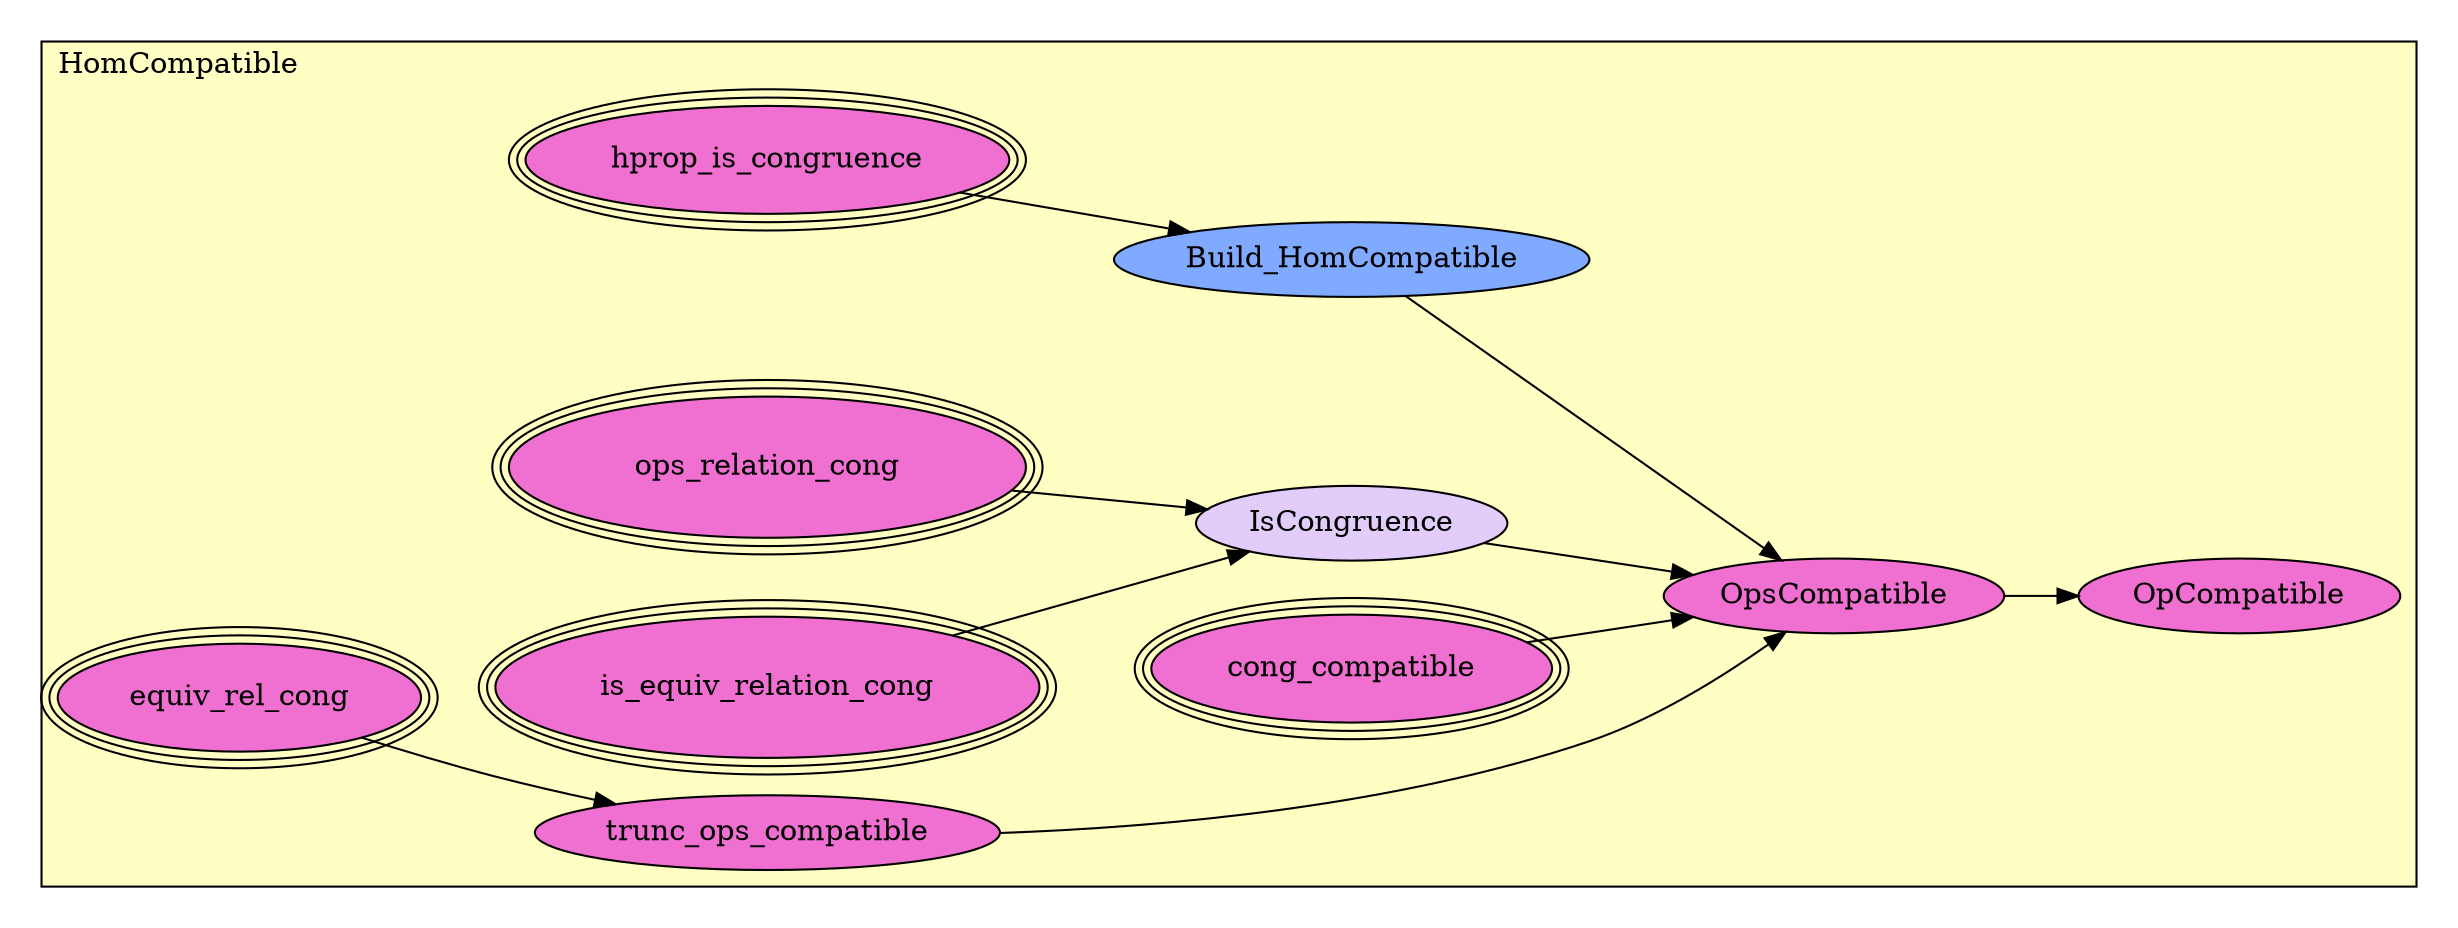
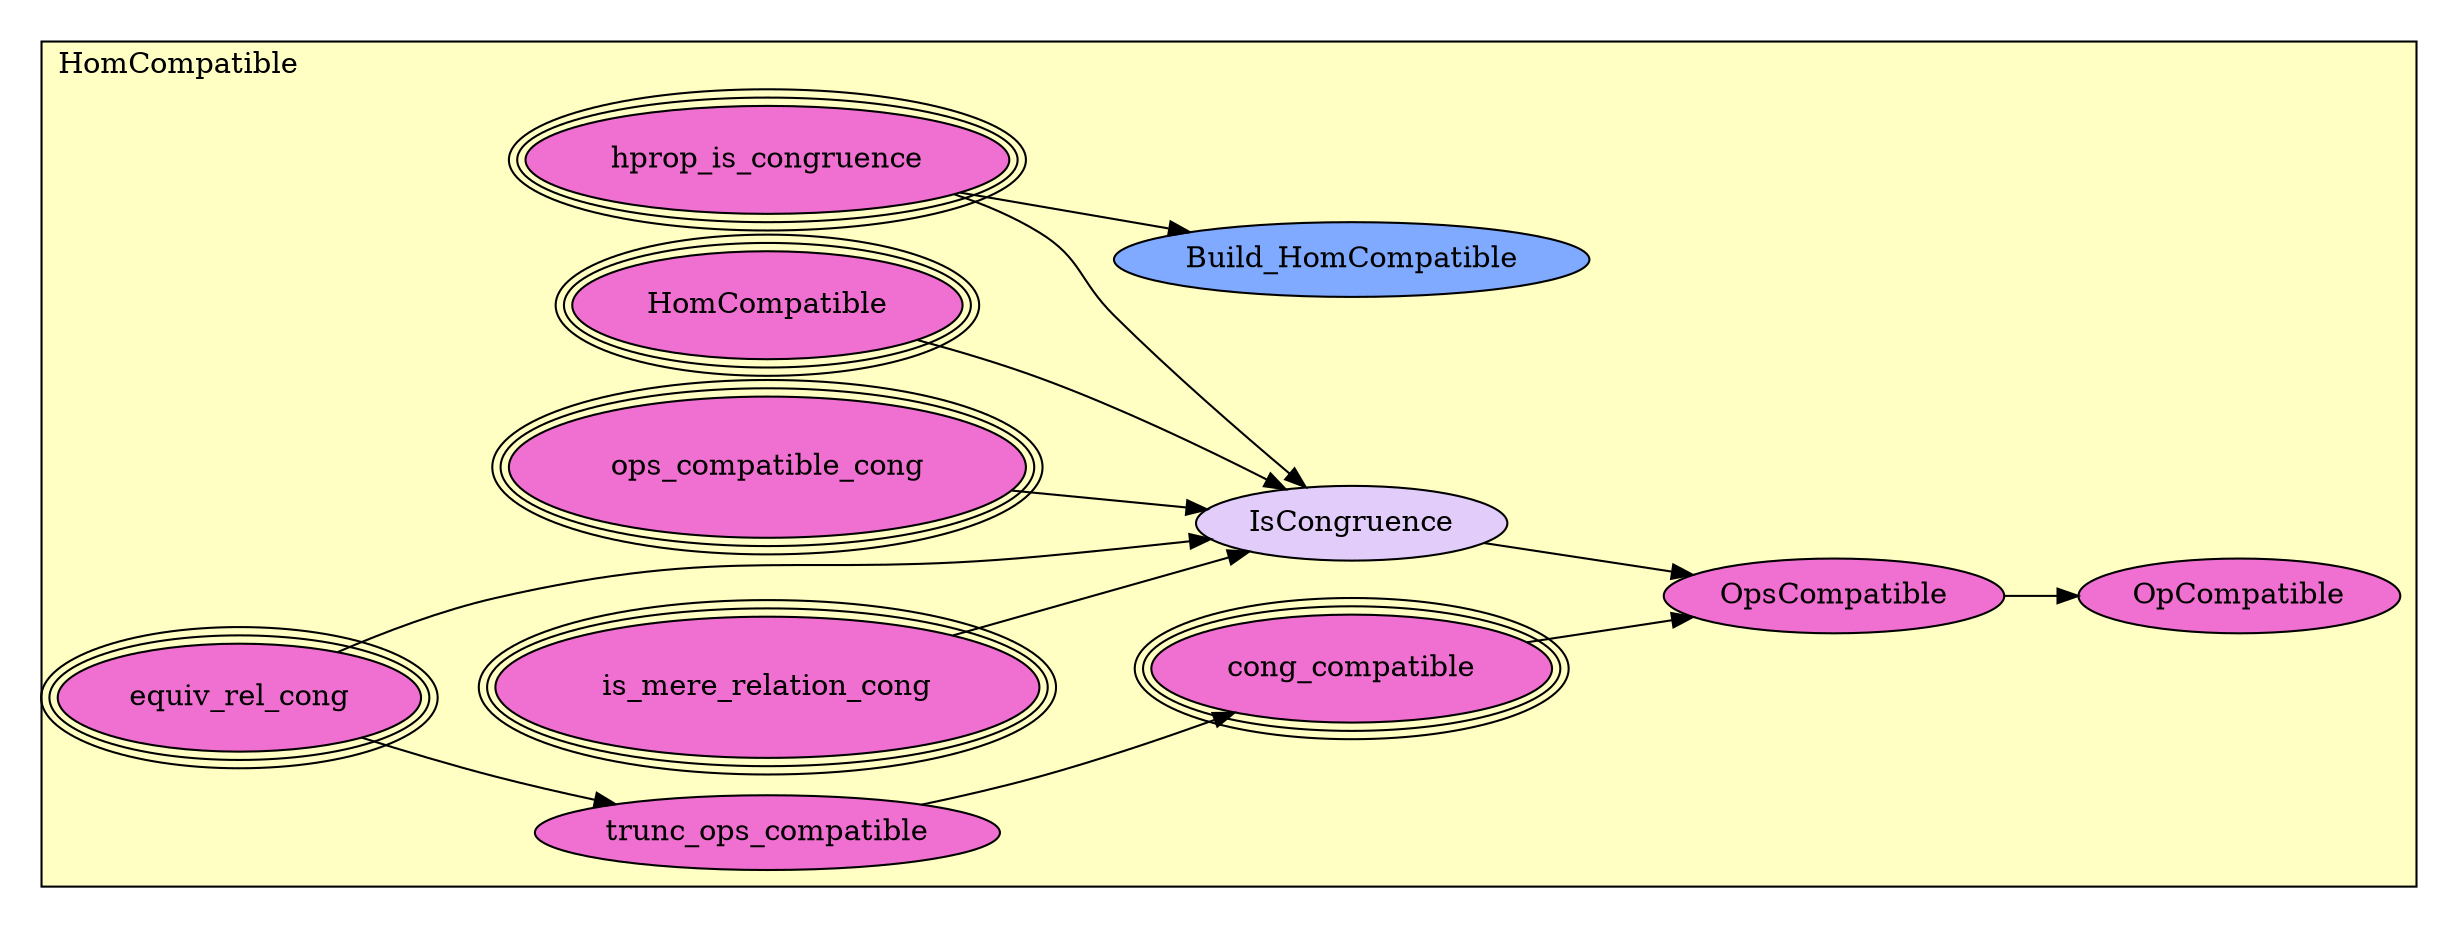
none -> (767, 305)
none -> (1125, 326)
(1585, 422) -> none
(767, 467) -> (767, 467)
none -> (758, 565)
(767, 687) -> (767, 687)
(1399, 790) -> (1070, 768)
